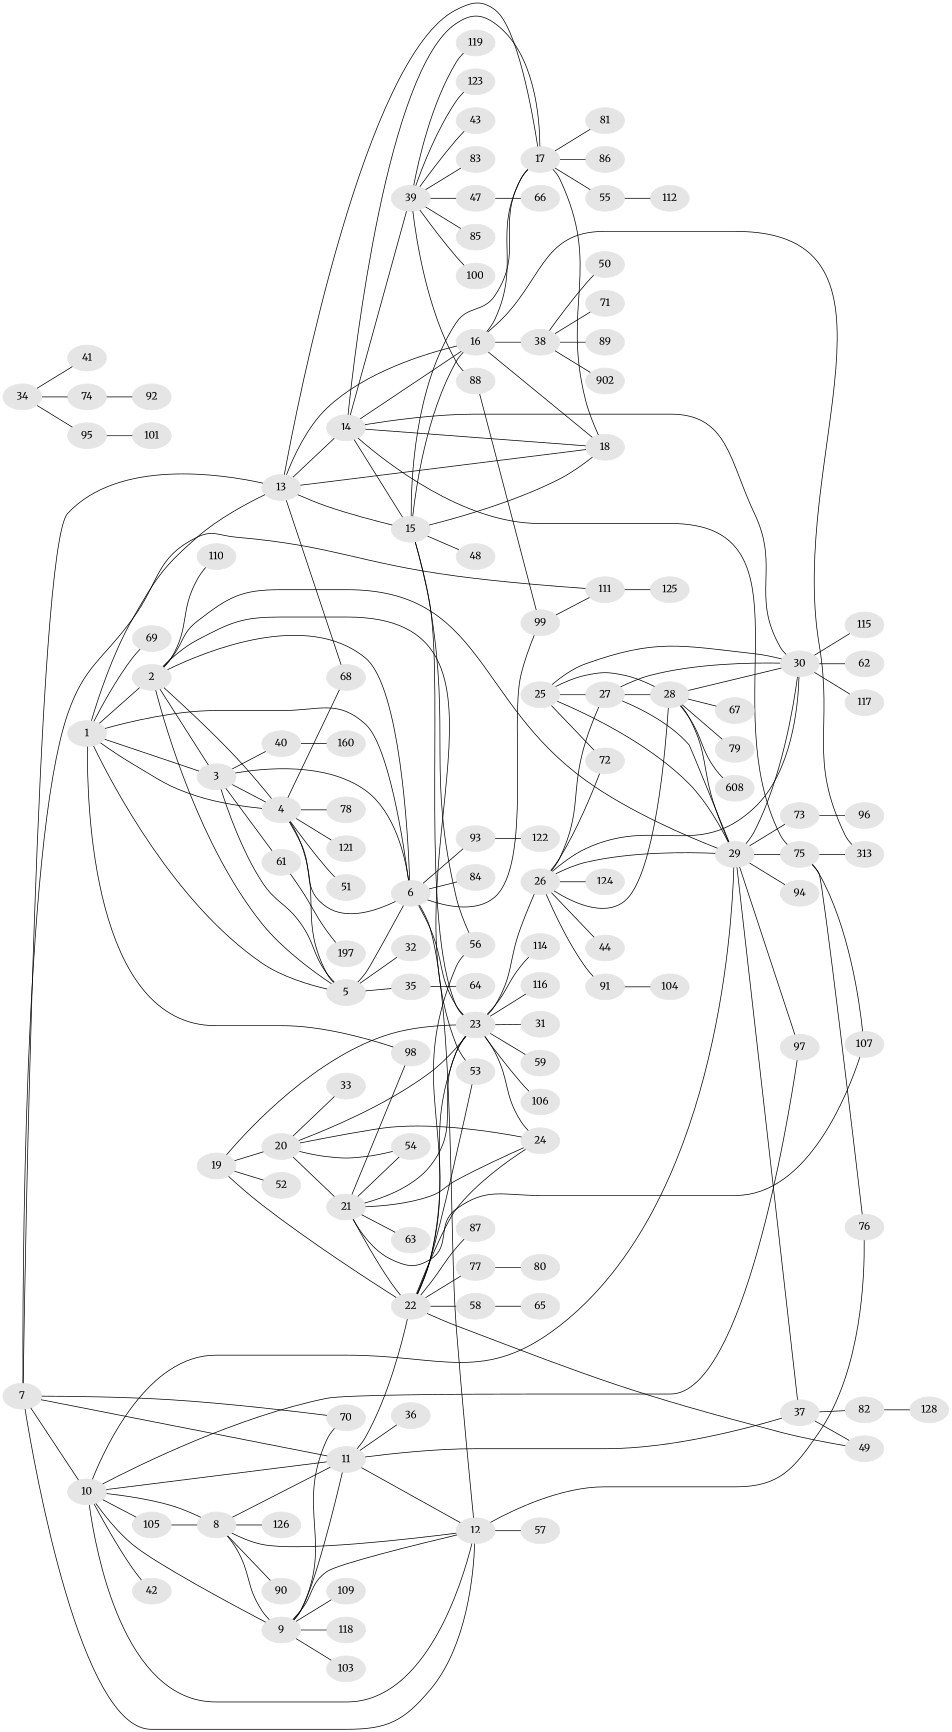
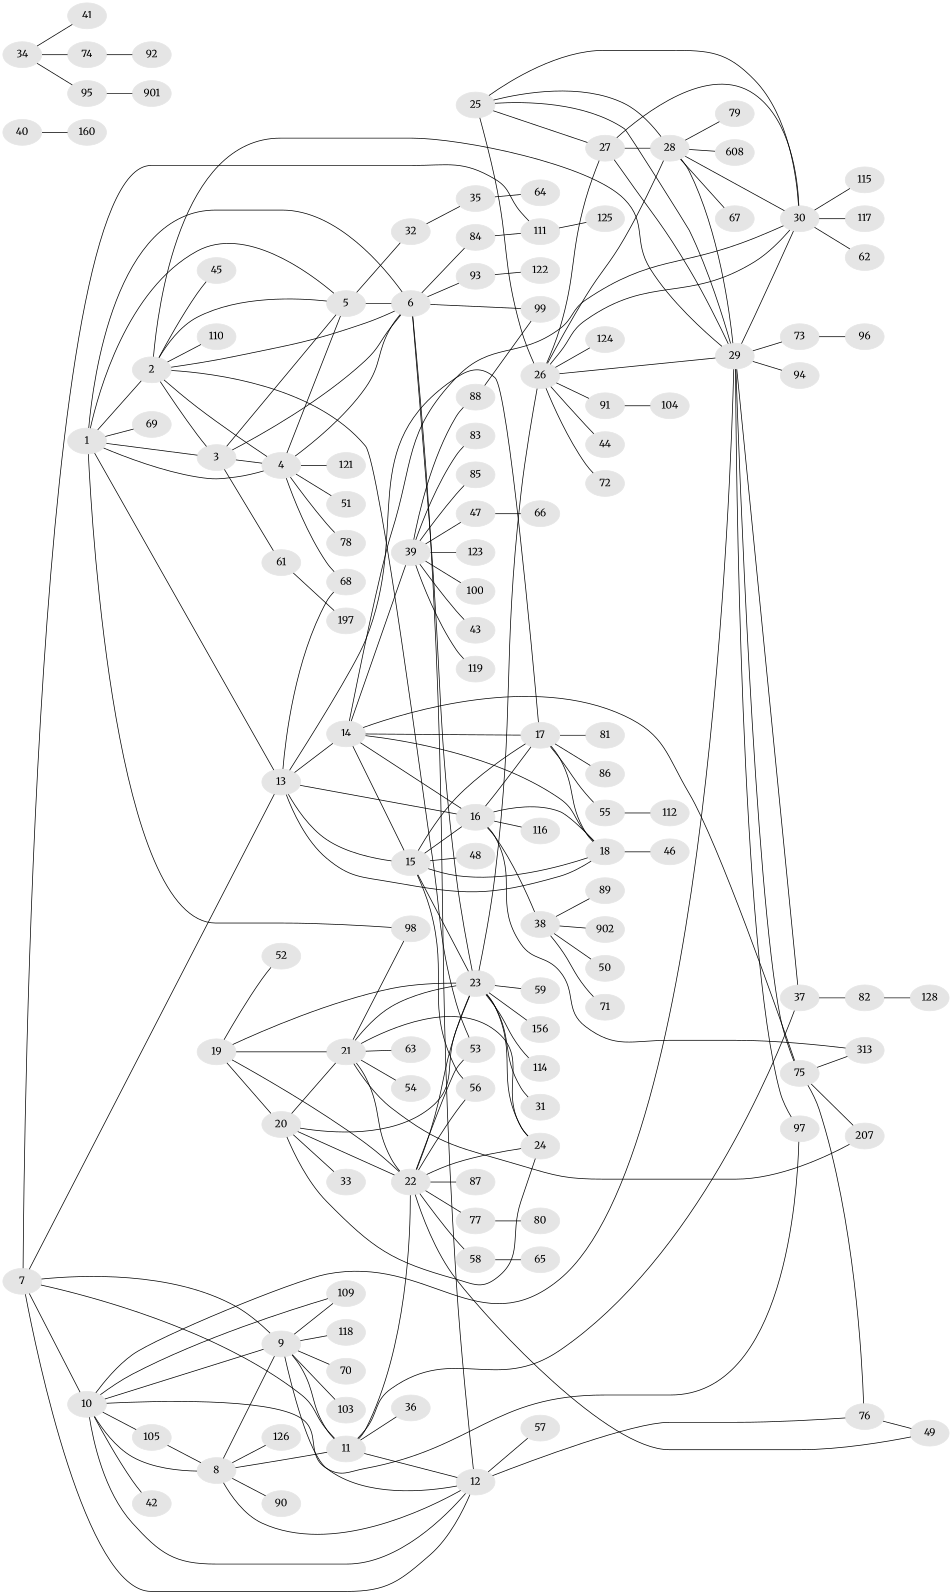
none -> (217, 271)
(152, 436) -> (152, 94)
(573, 606) -> (509, 234)
(573, 728) -> (505, 241)
(249, 760) -> none
none -> (670, 852)
(378, 990) -> (443, 215)
(508, 1005) -> (508, 824)
(864, 1044) -> (865, 1136)
none -> (281, 1052)
(540, 1102) -> (540, 1030)
(346, 1158) -> (346, 1153)
(185, 1401) -> (162, 1282)
(832, 1431) -> (897, 1425)
(216, 1476) -> (216, 1337)
